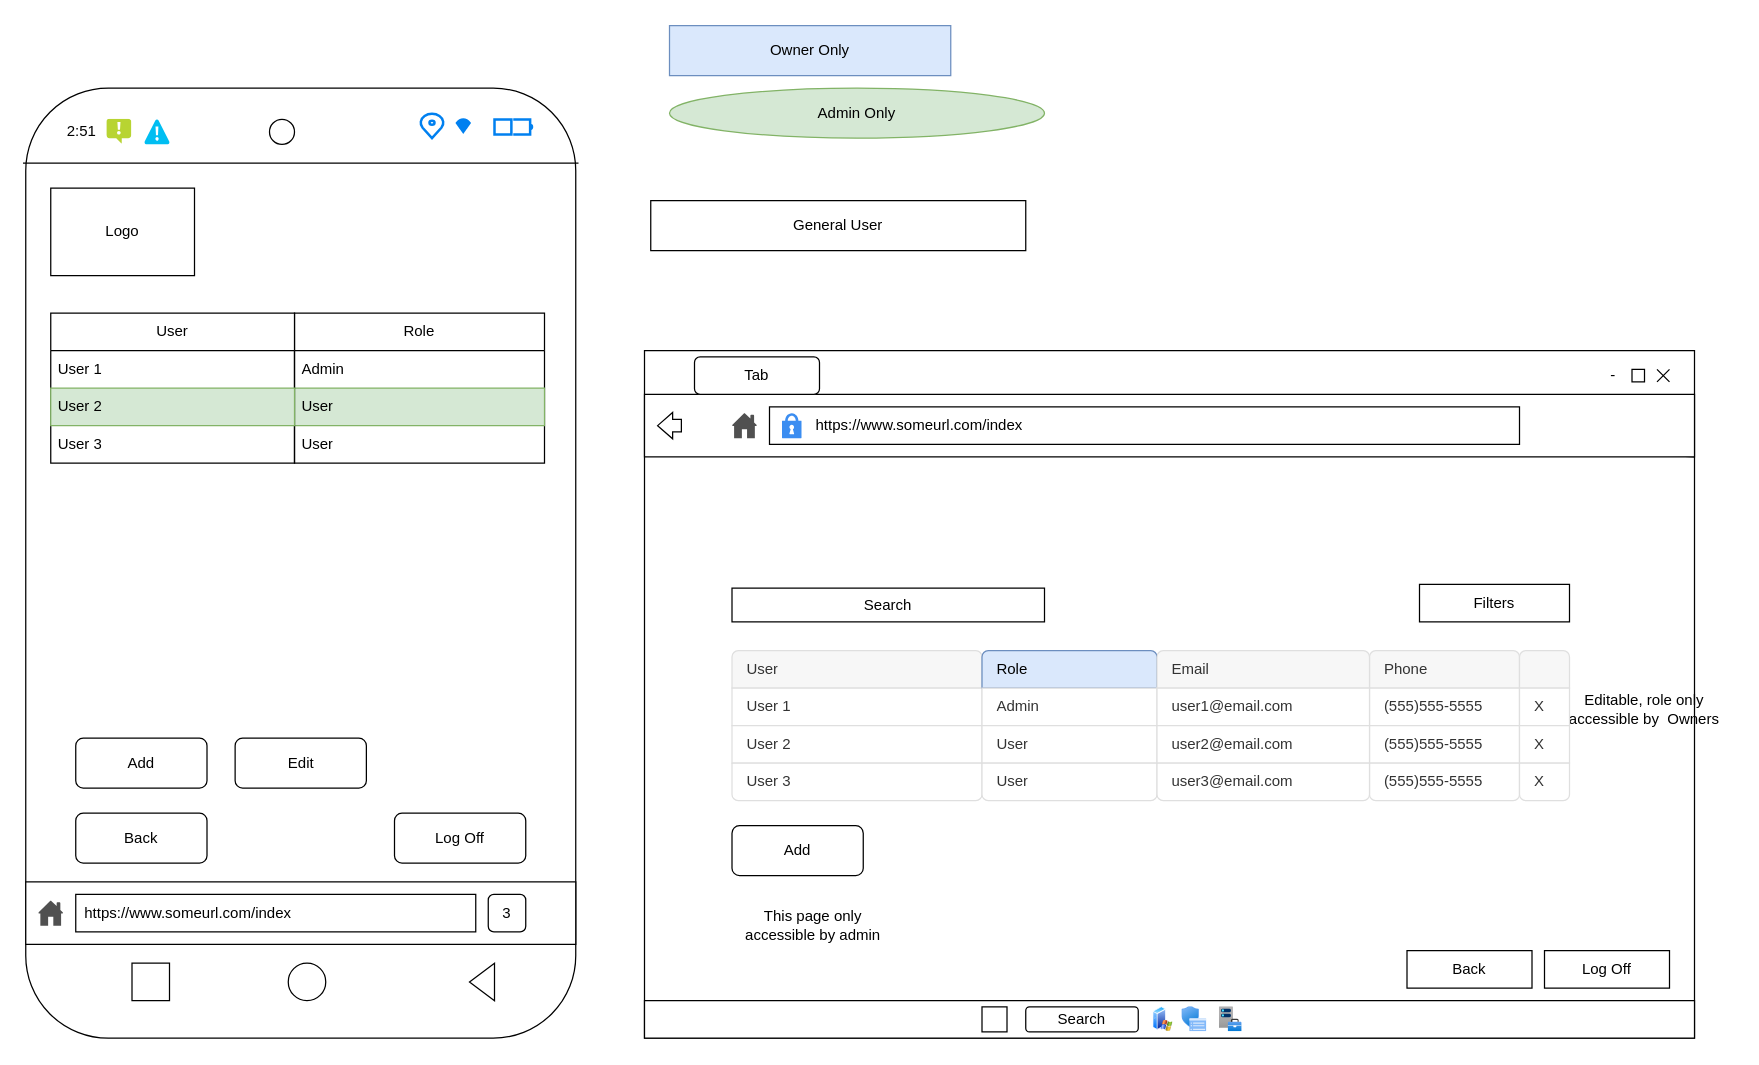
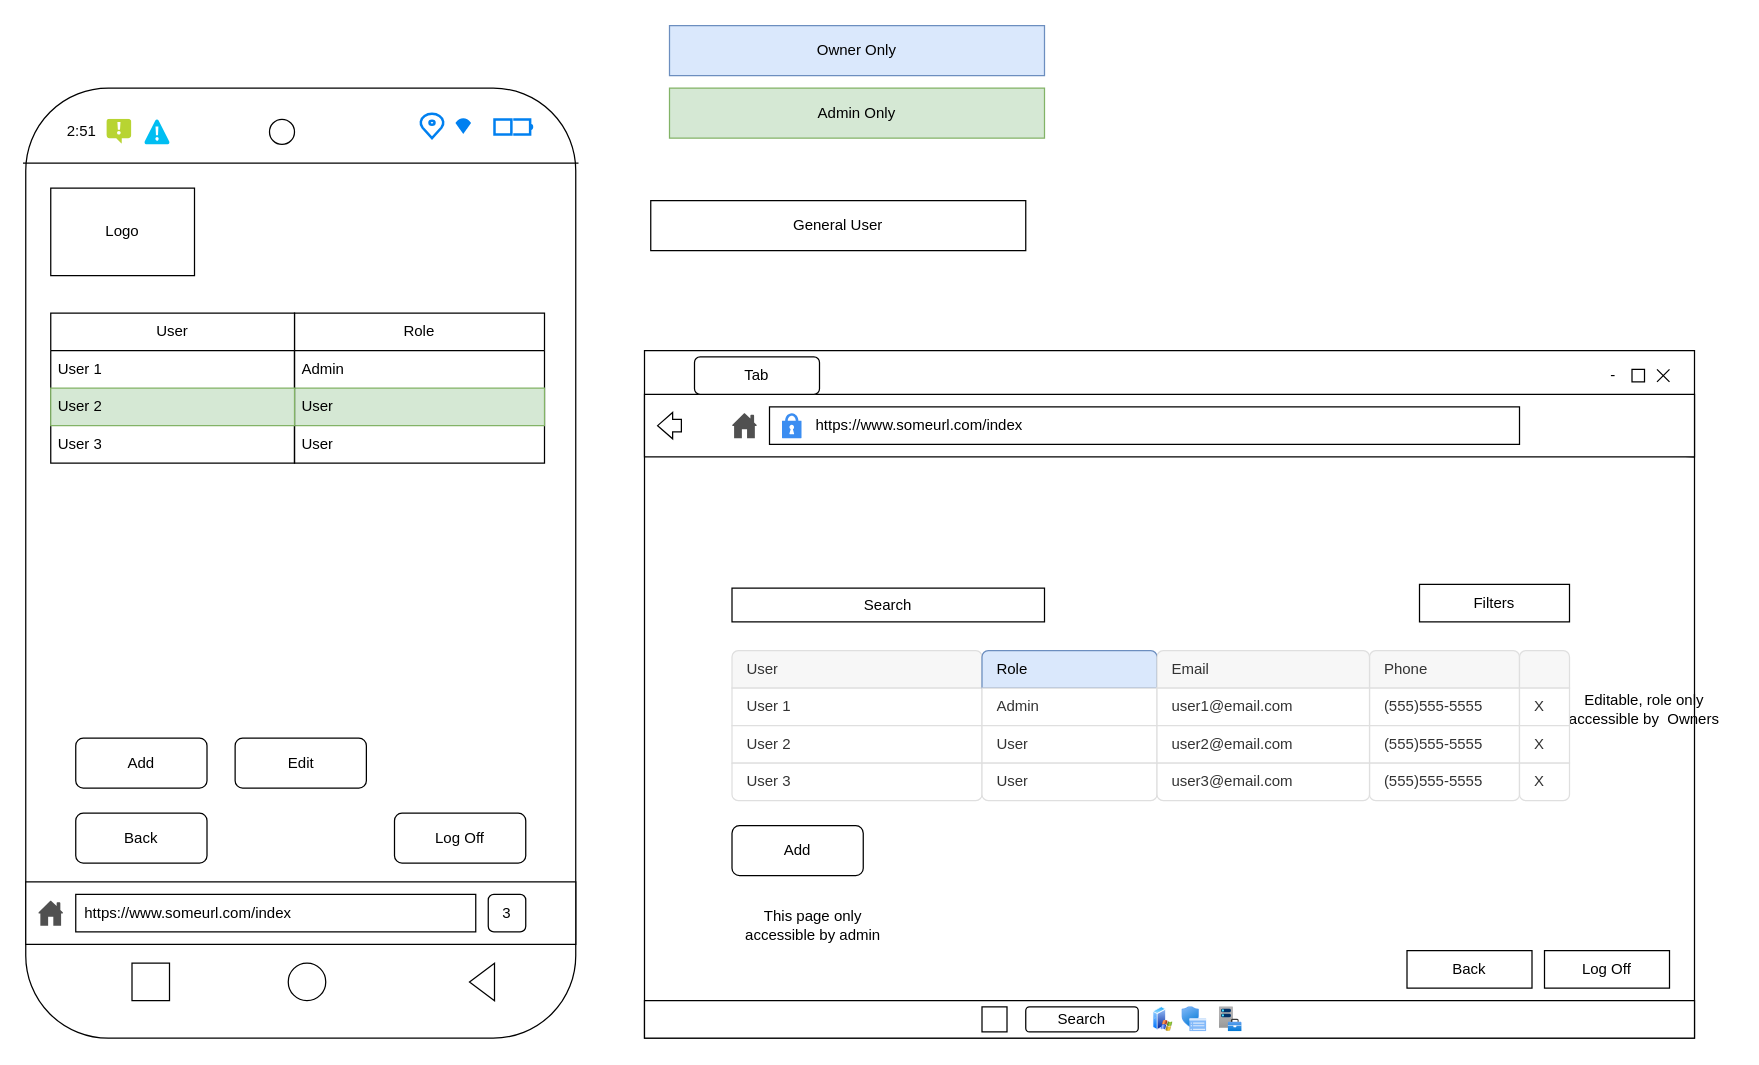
(810, 51) -> (857, 51)
(857, 113) -> (857, 113)
